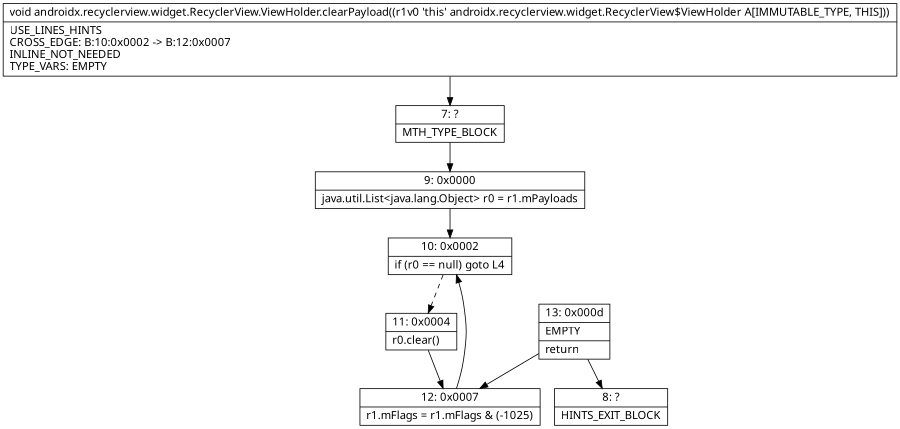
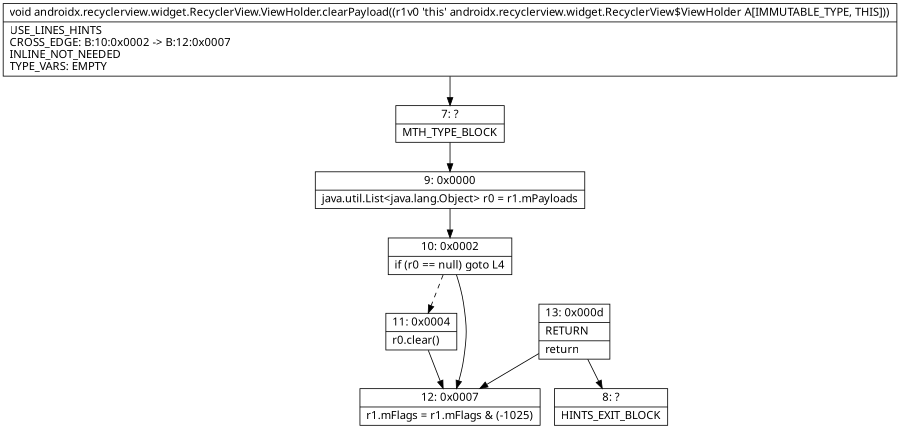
(563, 331) -> (567, 331)
(466, 336) -> (466, 328)
